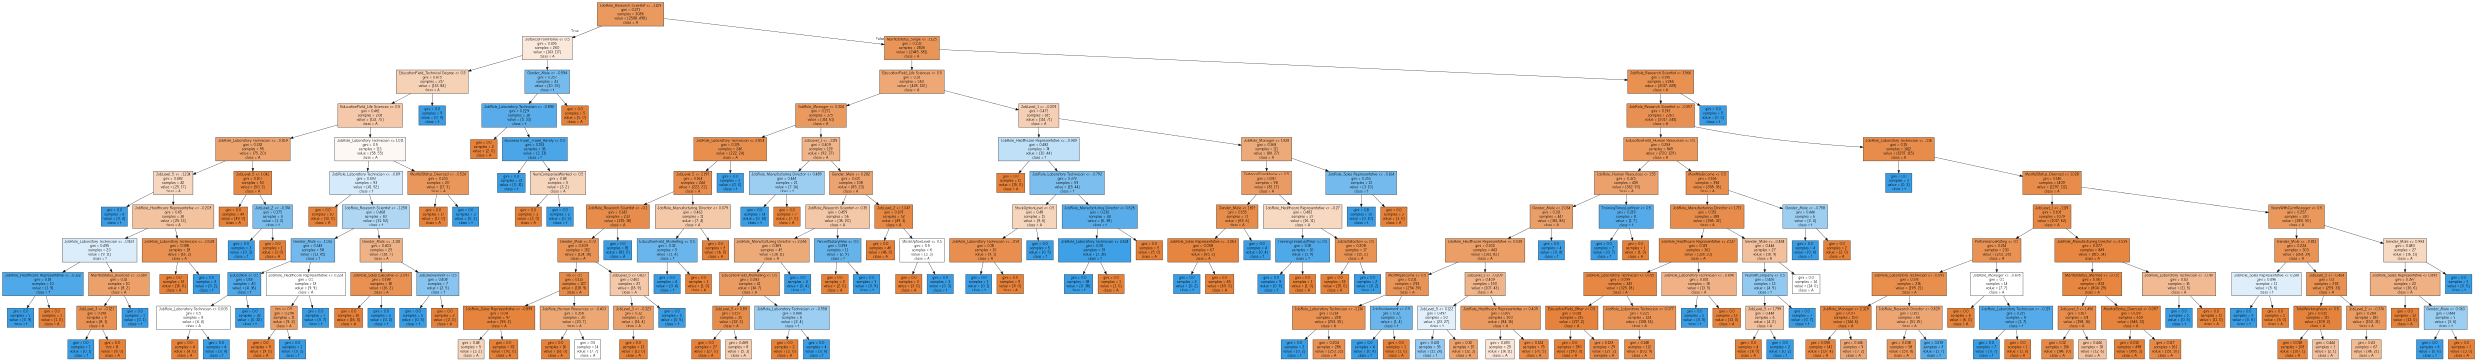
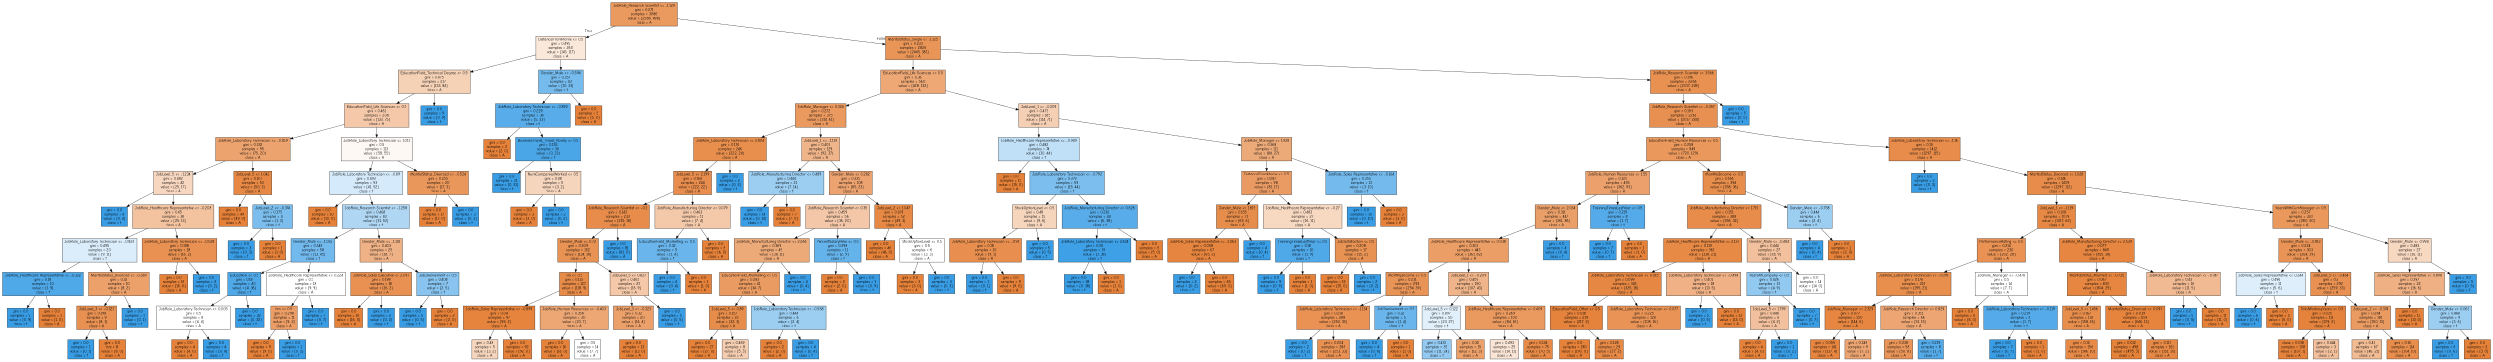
(1361, 217) -> (1361, 217)
(1604, 349) -> (1609, 349)
(1640, 349) -> none
(2092, 349) -> none
(2293, 349) -> (2293, 349)
none -> (2403, 349)
